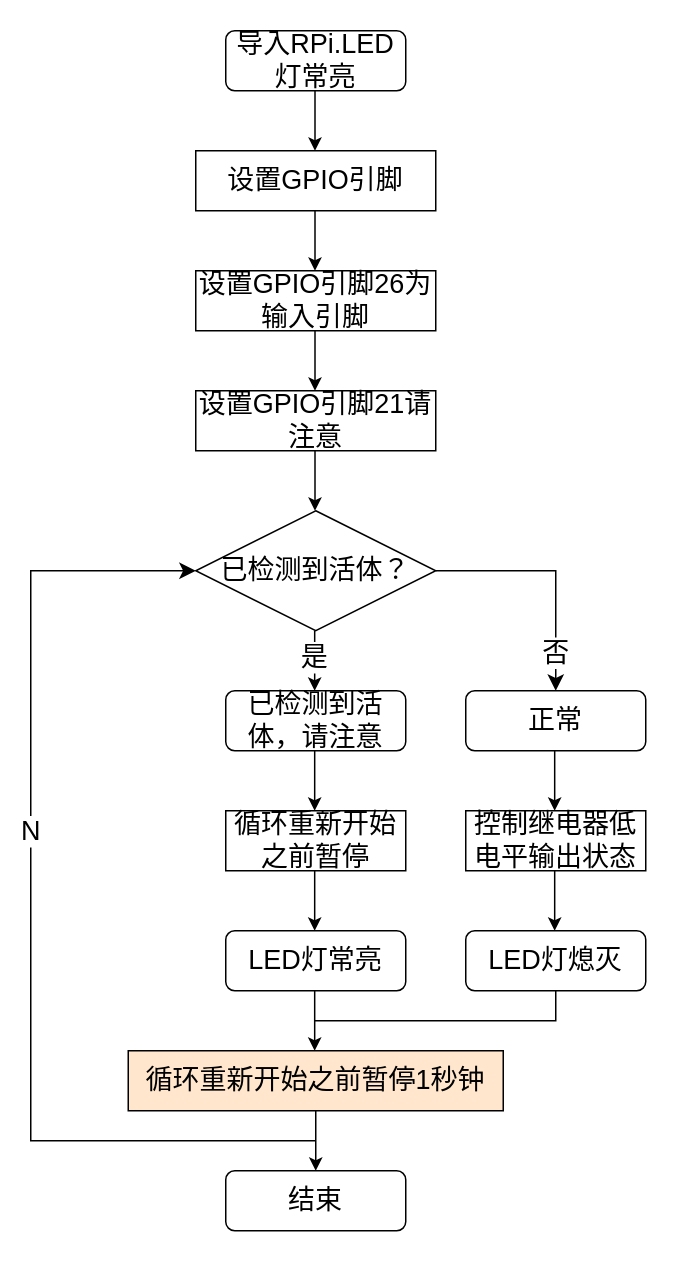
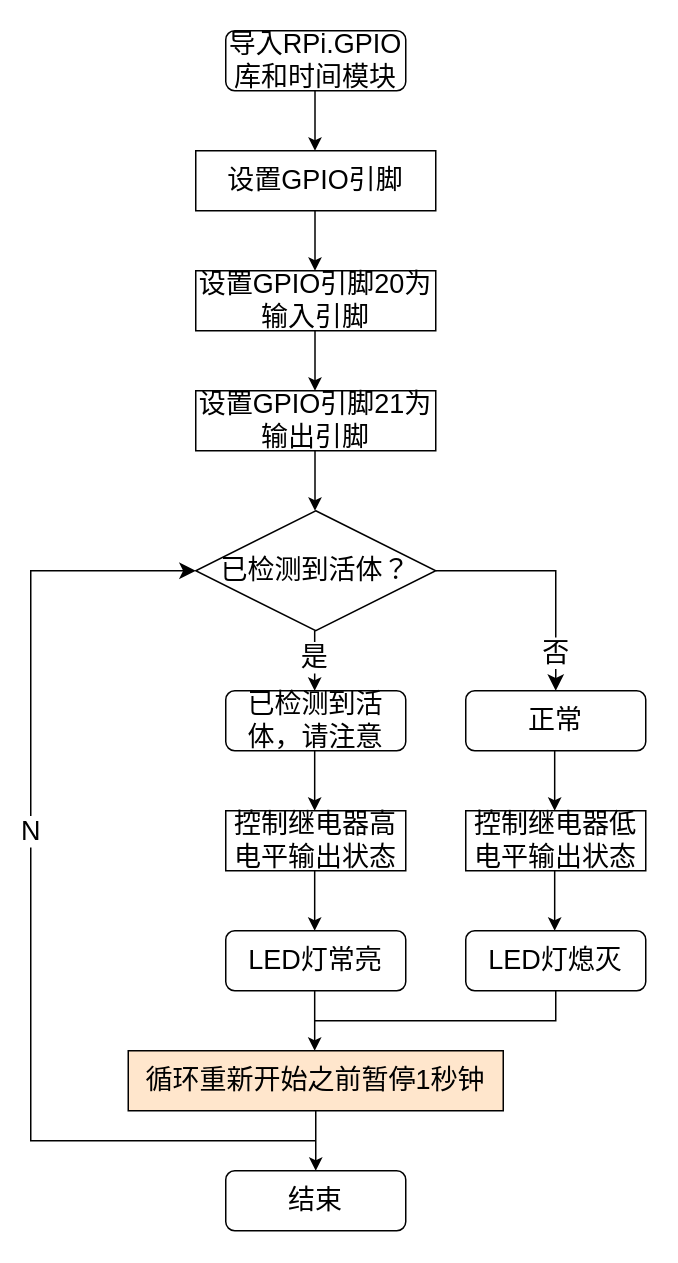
(316, 61) -> (316, 61)
(316, 301) -> (316, 301)
(316, 421) -> (316, 421)
(316, 841) -> (316, 841)
